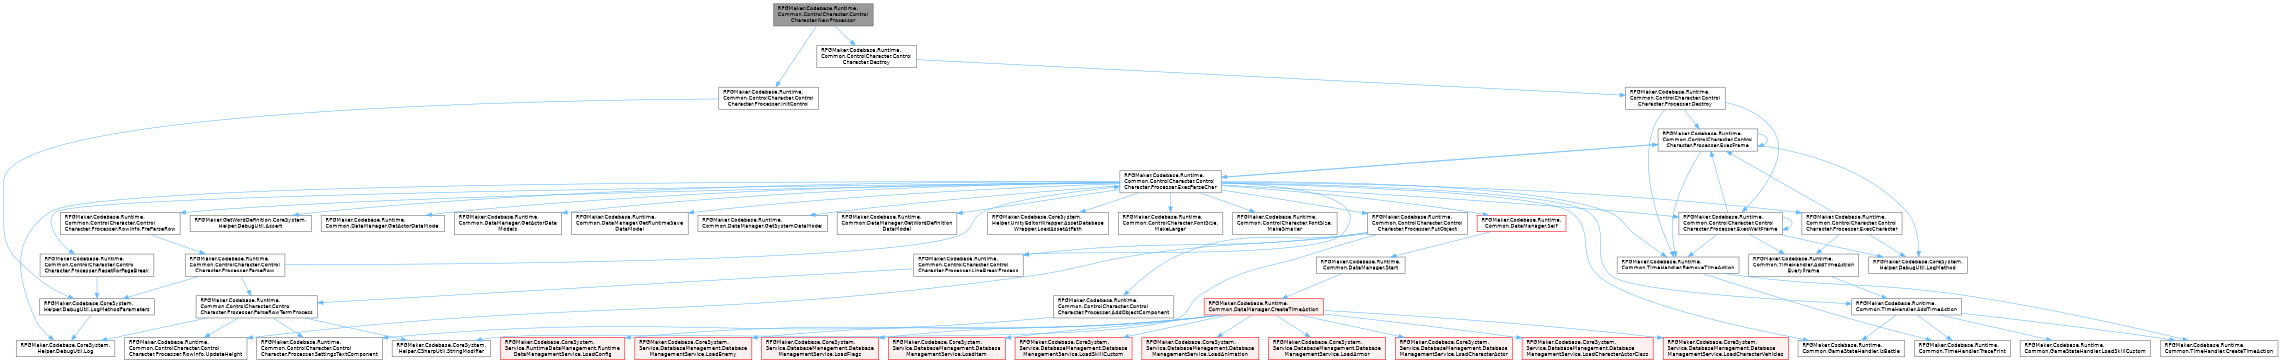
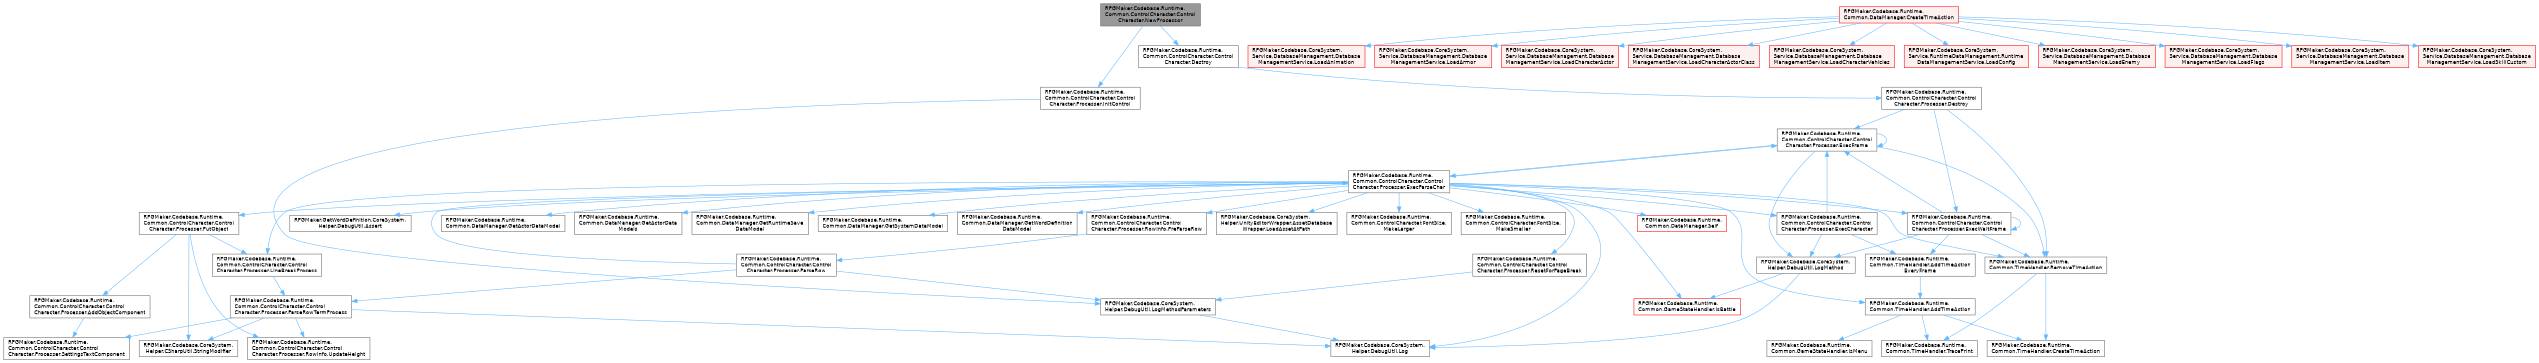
(1361, 265) -> none
(1883, 324) -> (1749, 285)
none -> (1627, 339)
(1851, 349) -> (1687, 307)
(2085, 349) -> (1819, 349)
